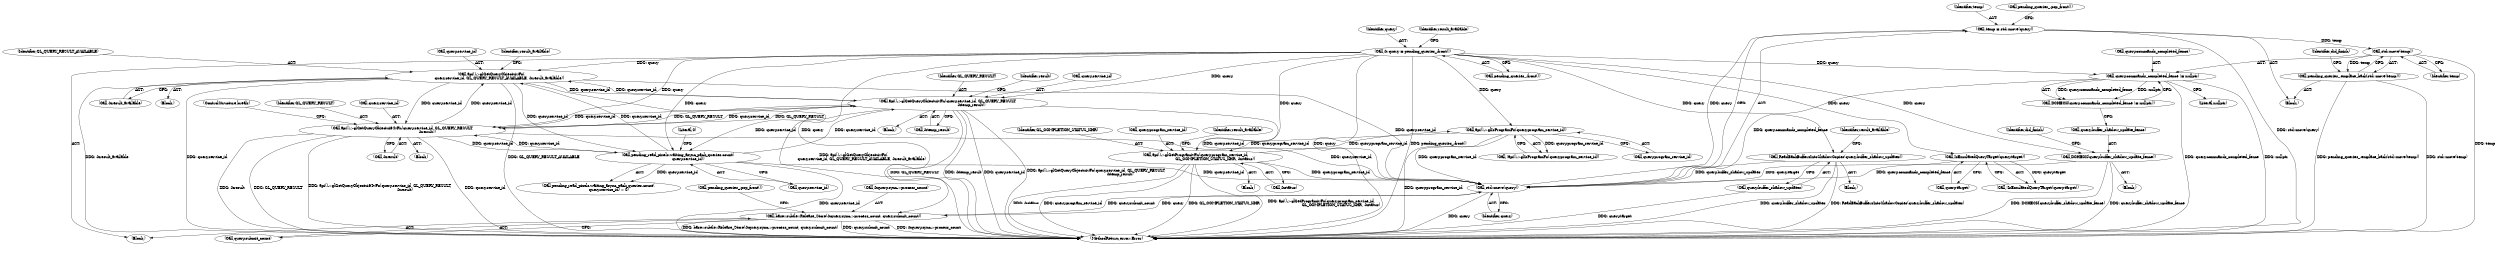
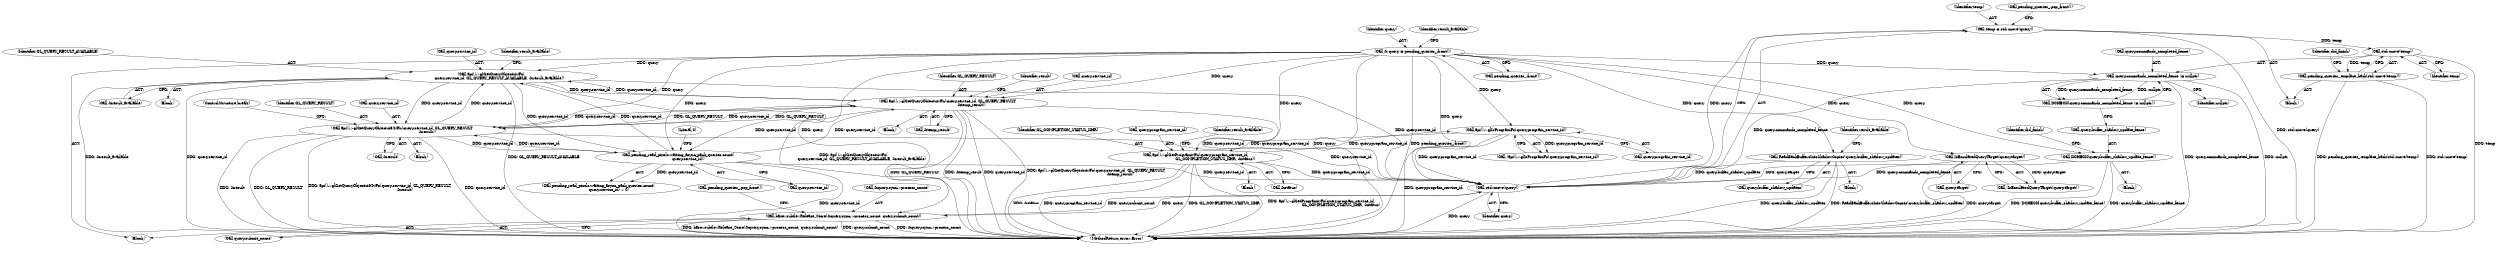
(2213, 103) -> (2213, 103)
none -> (1459, 149)
(1452, 227) -> (1804, 227)
